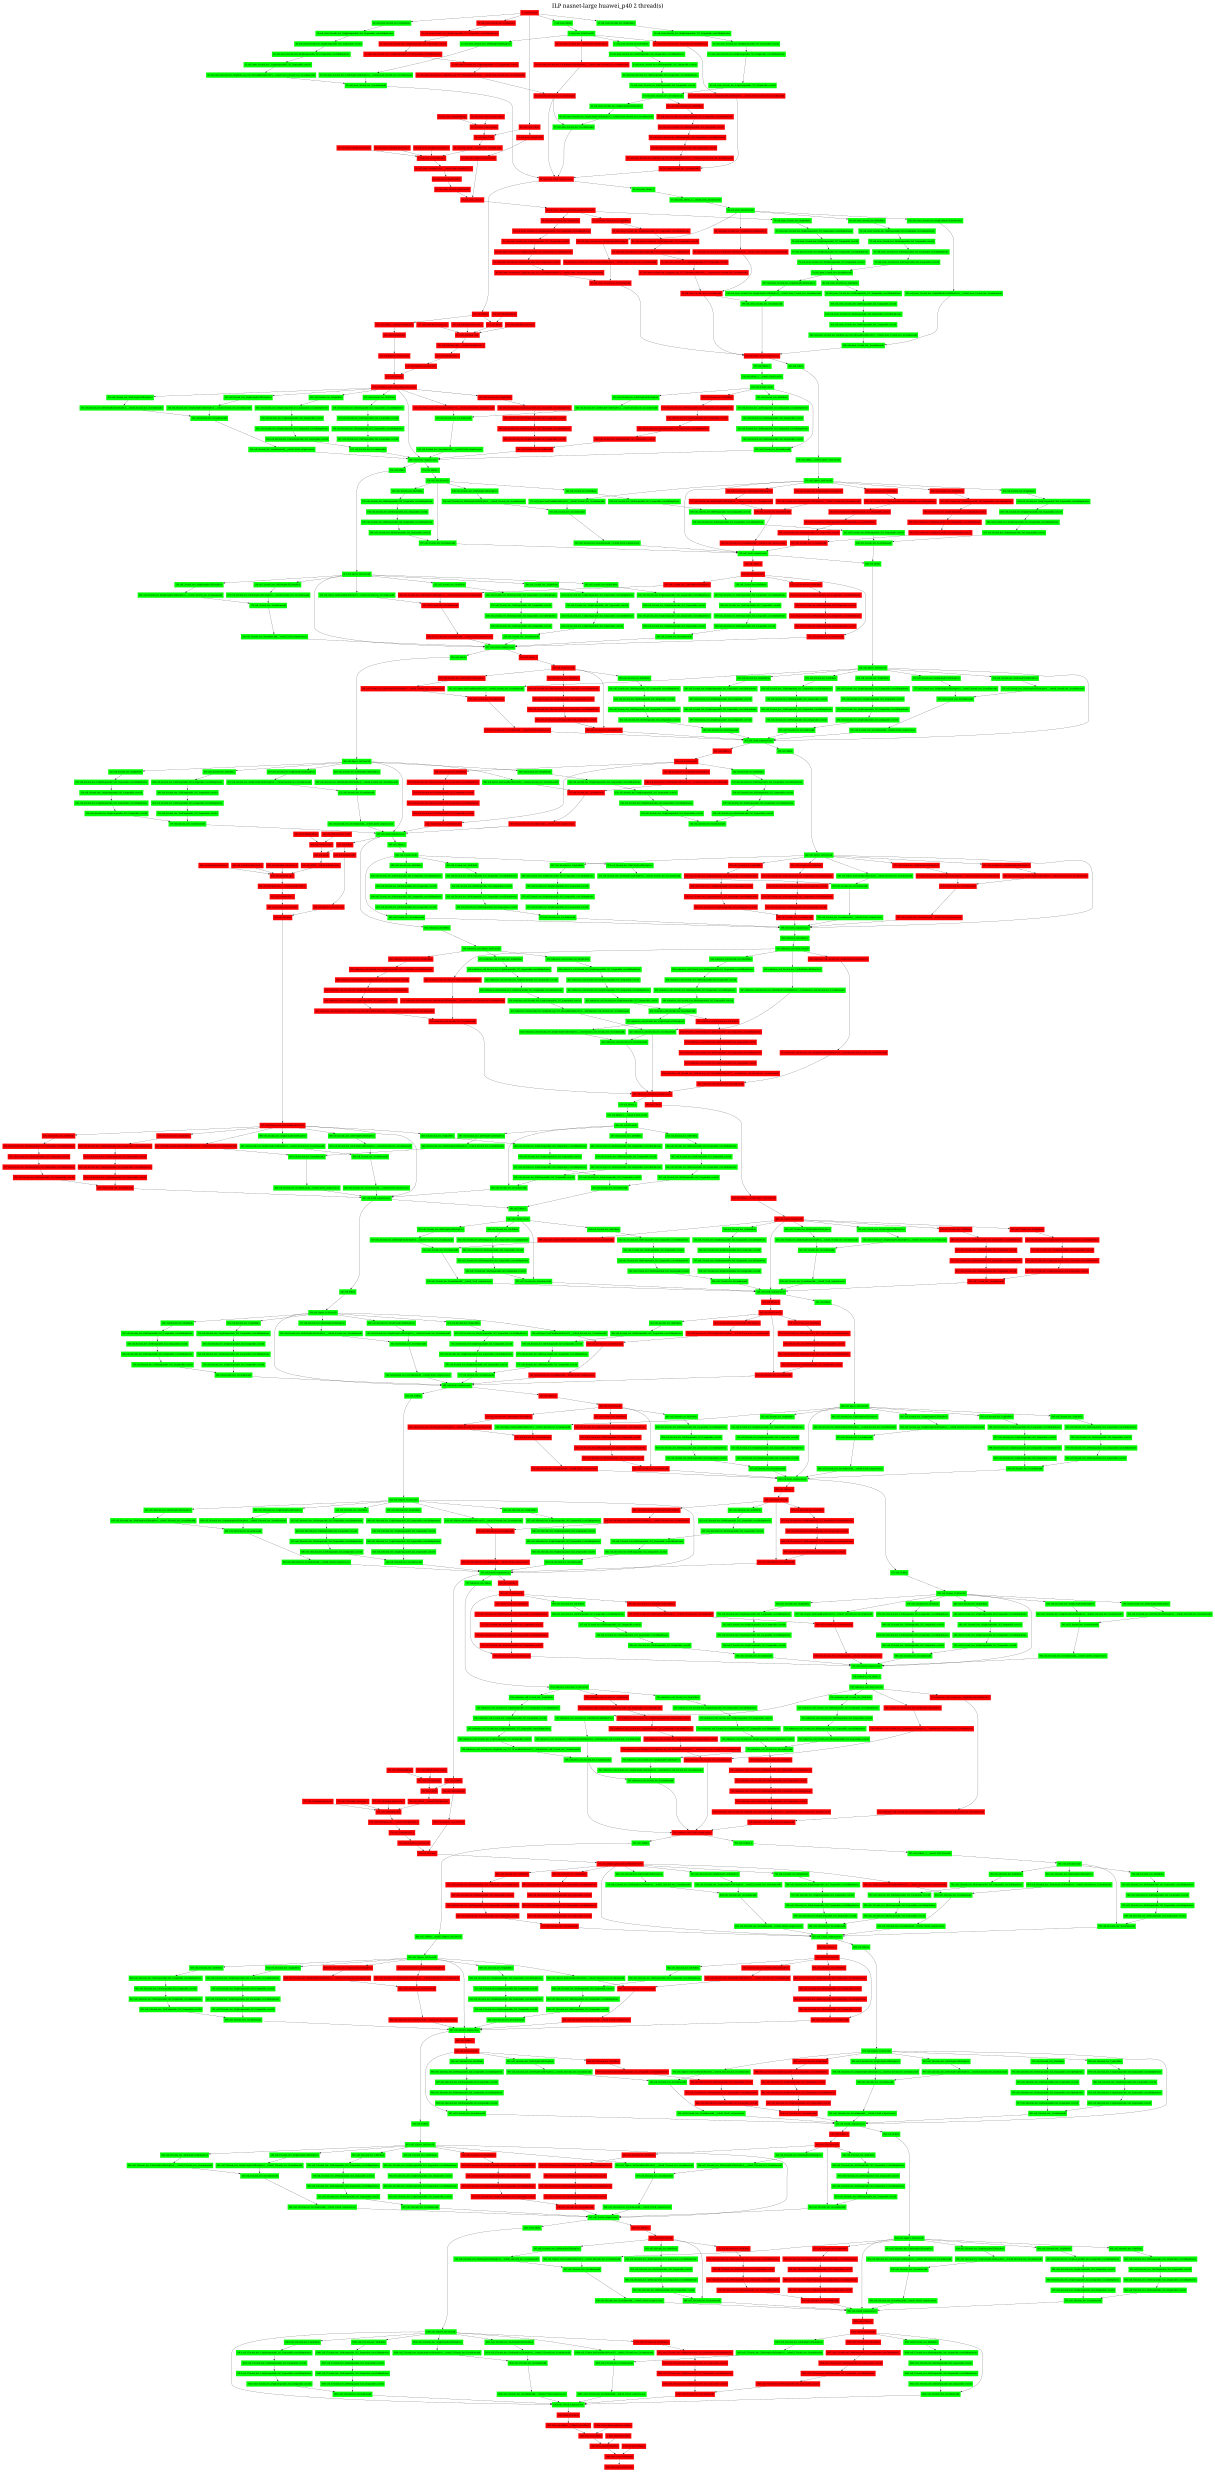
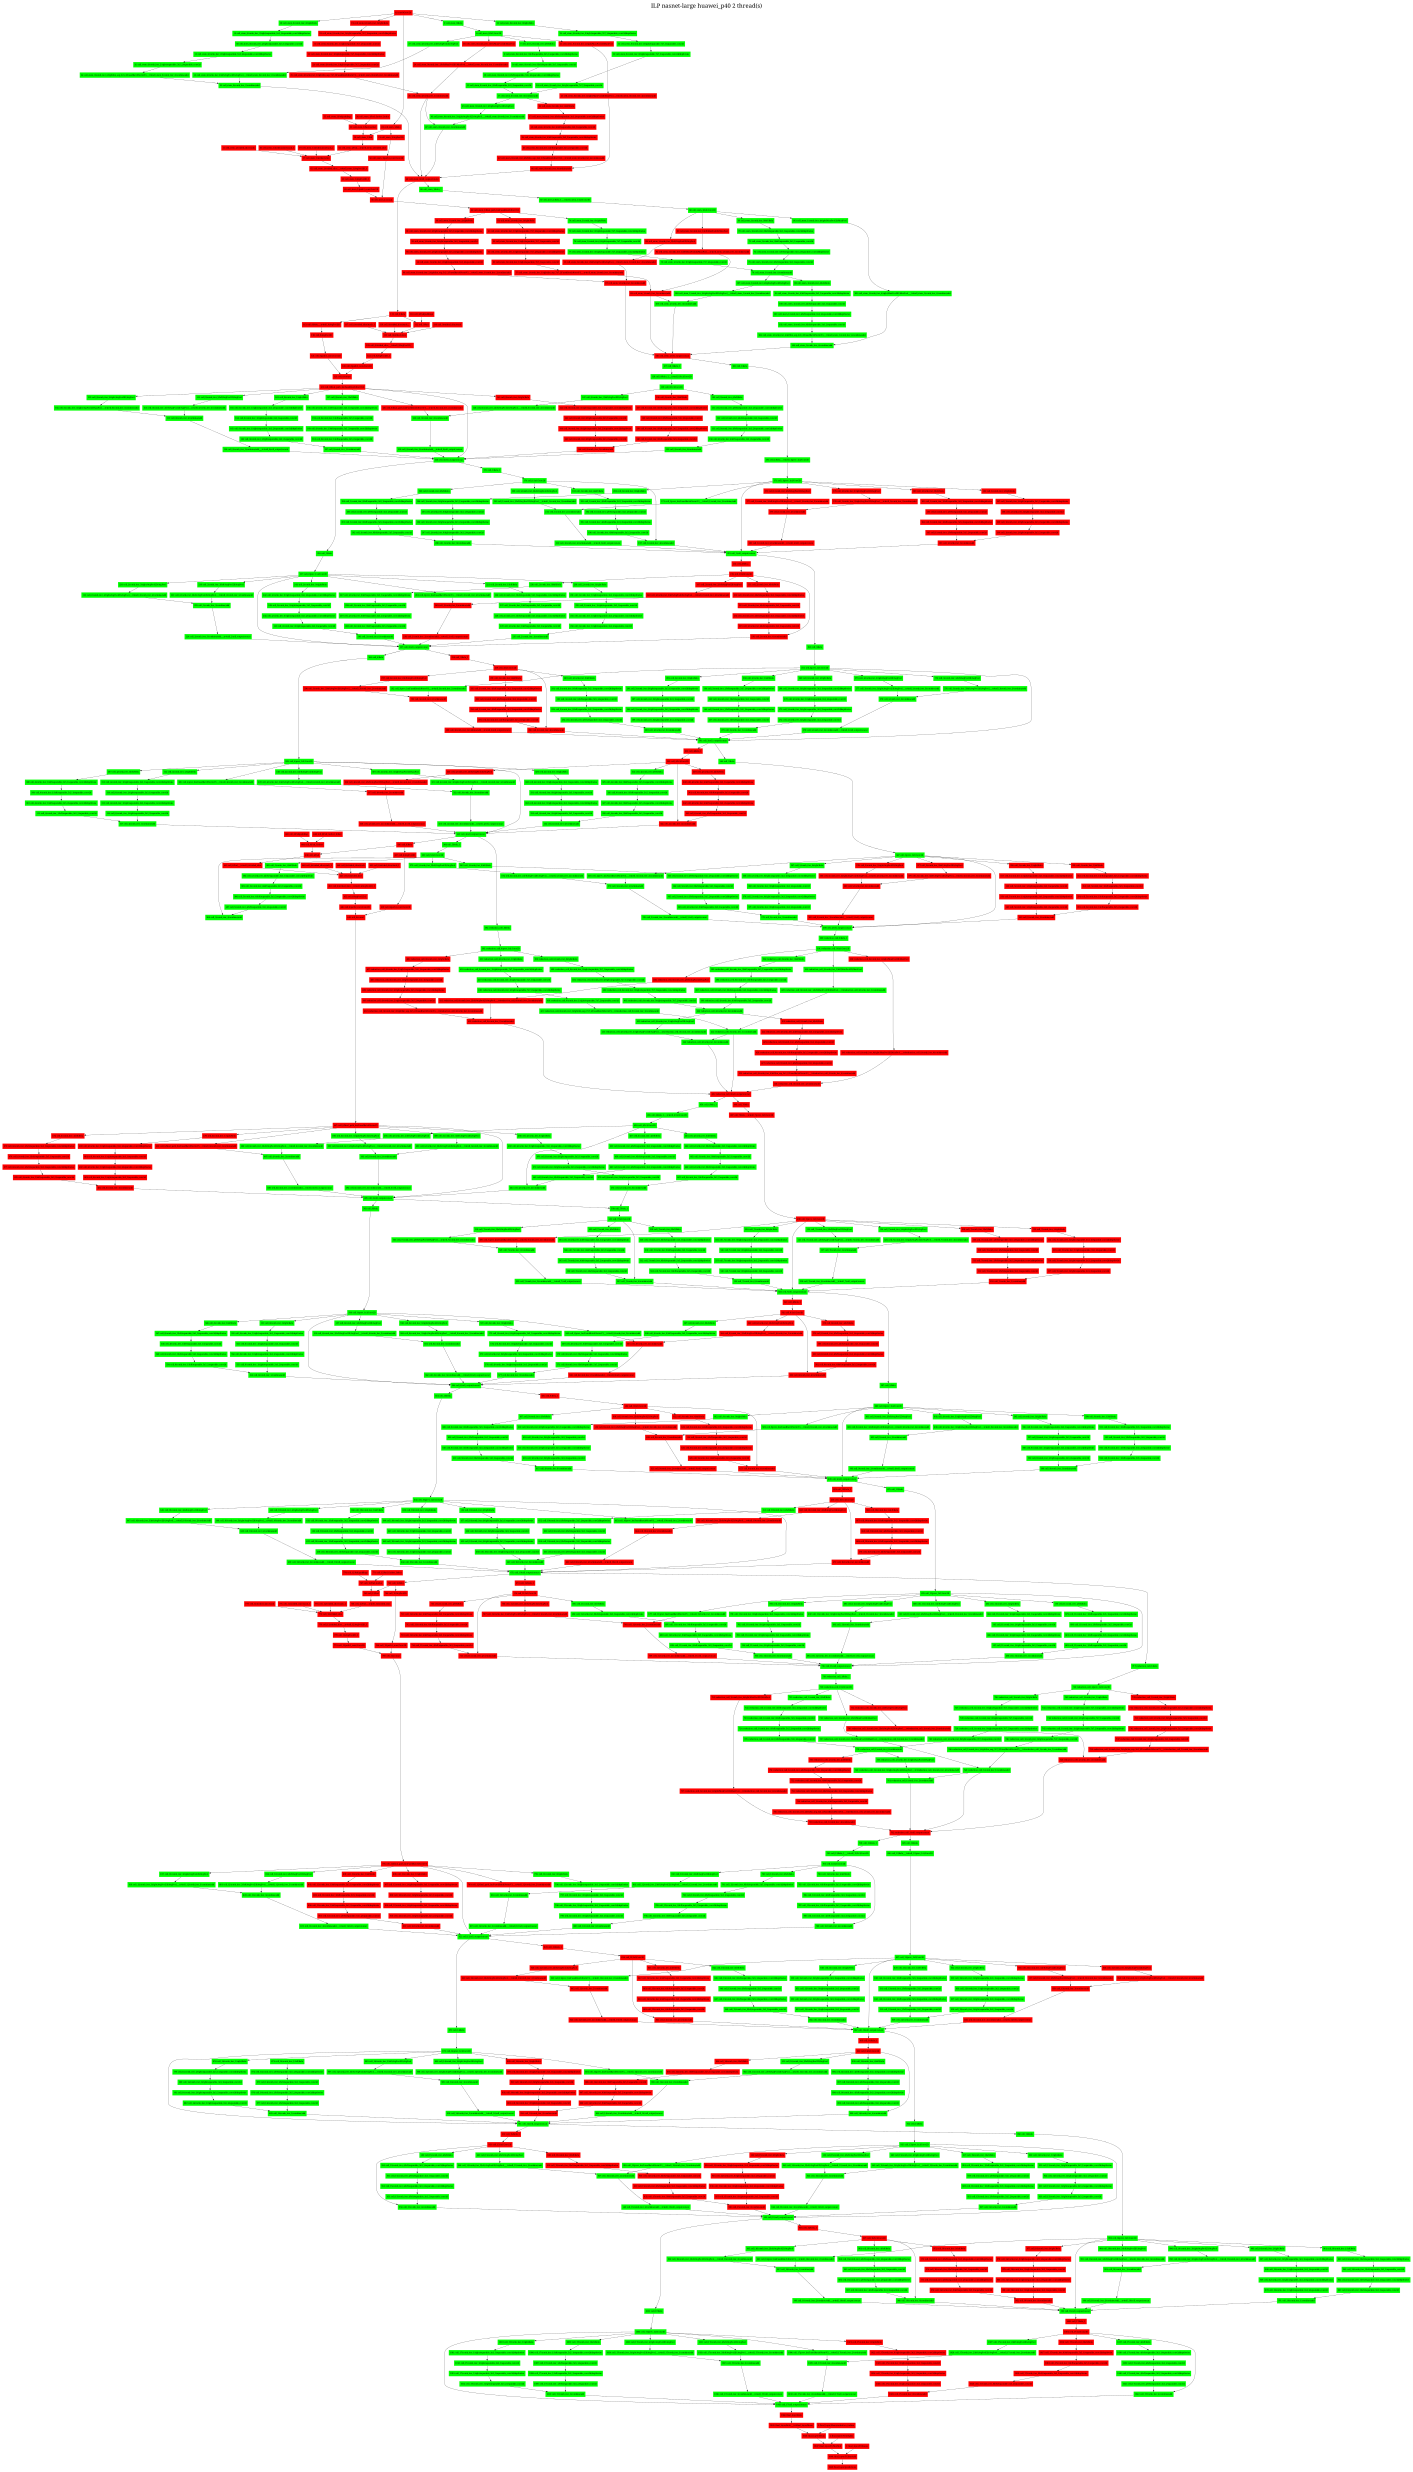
(813, 411) -> none
(873, 553) -> (598, 548)
none -> (515, 829)
(602, 923) -> none
